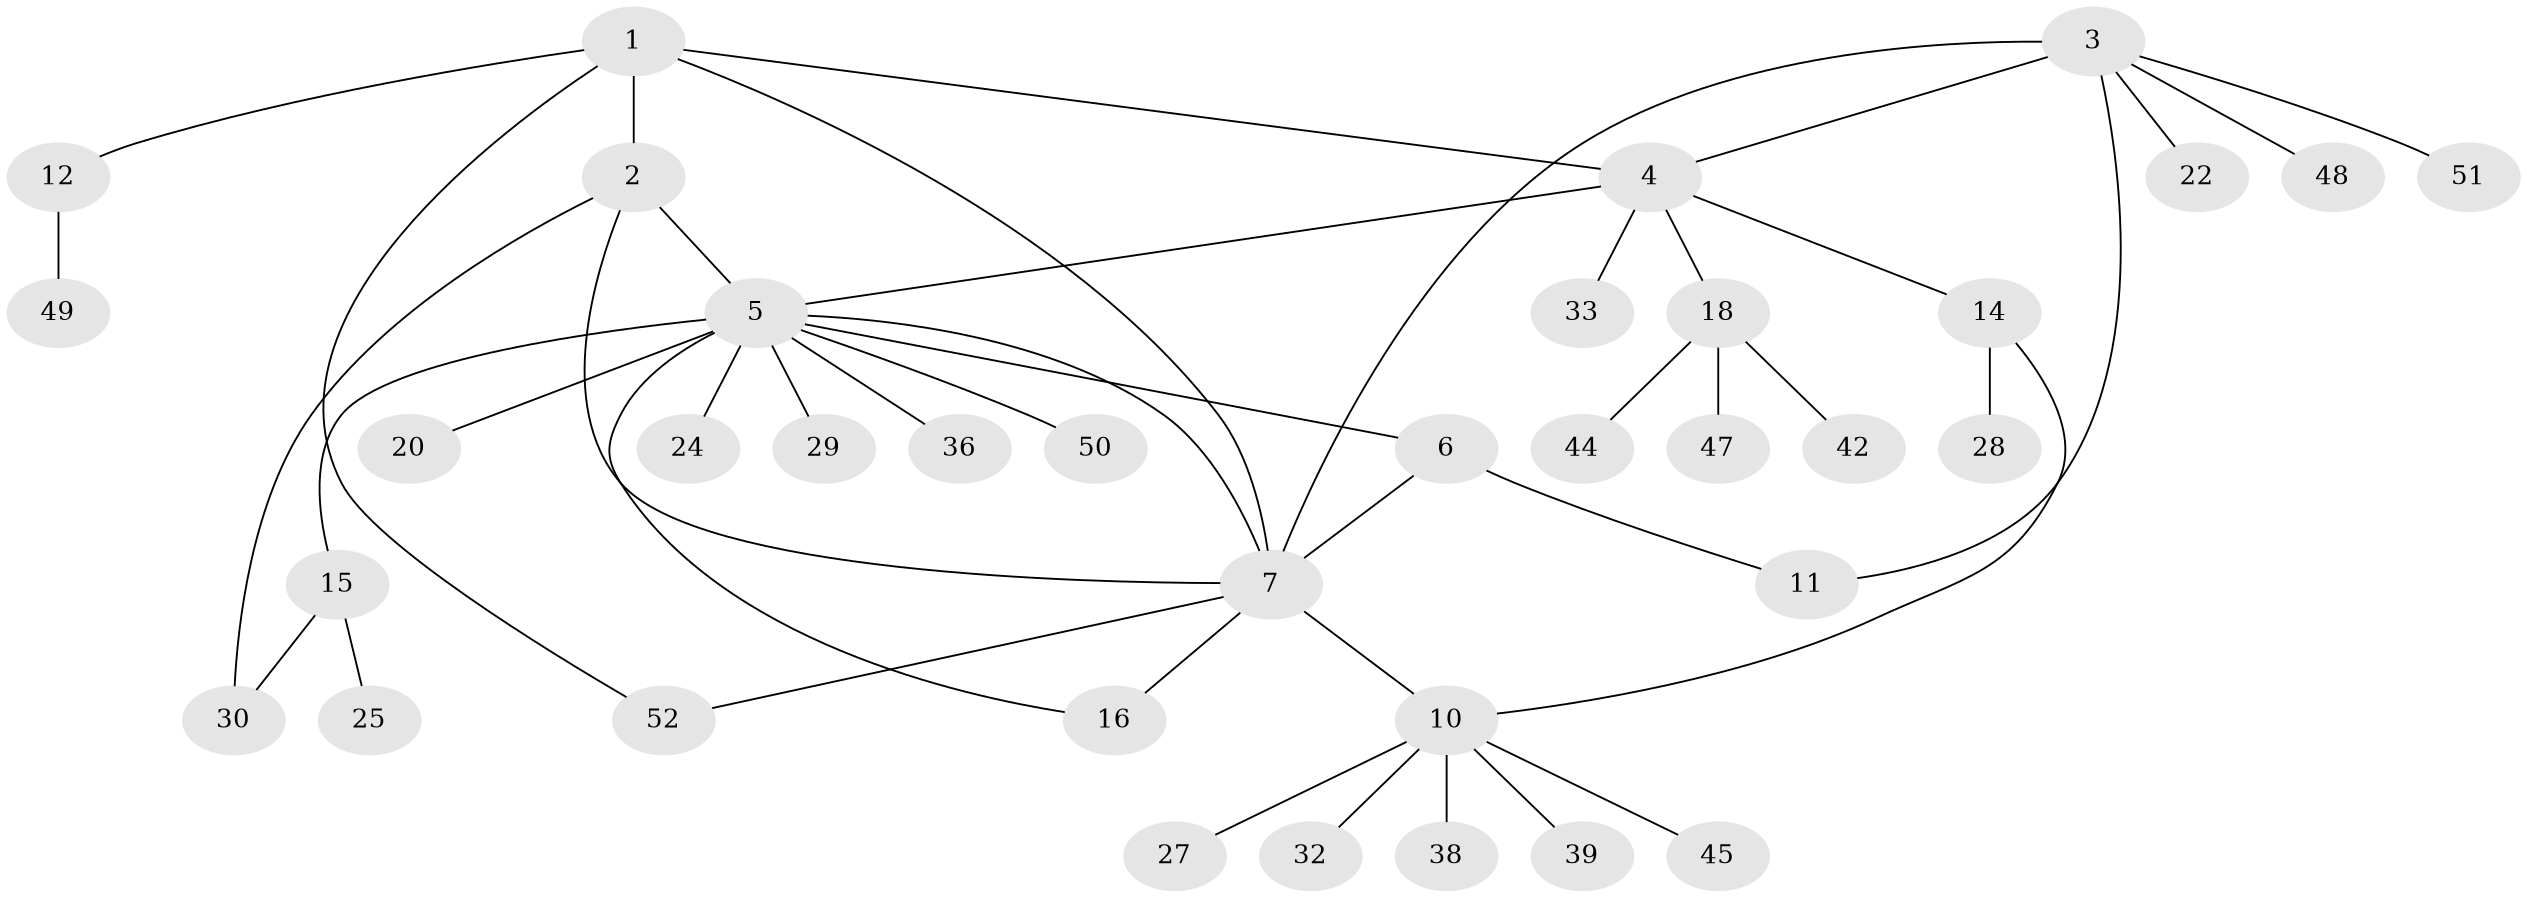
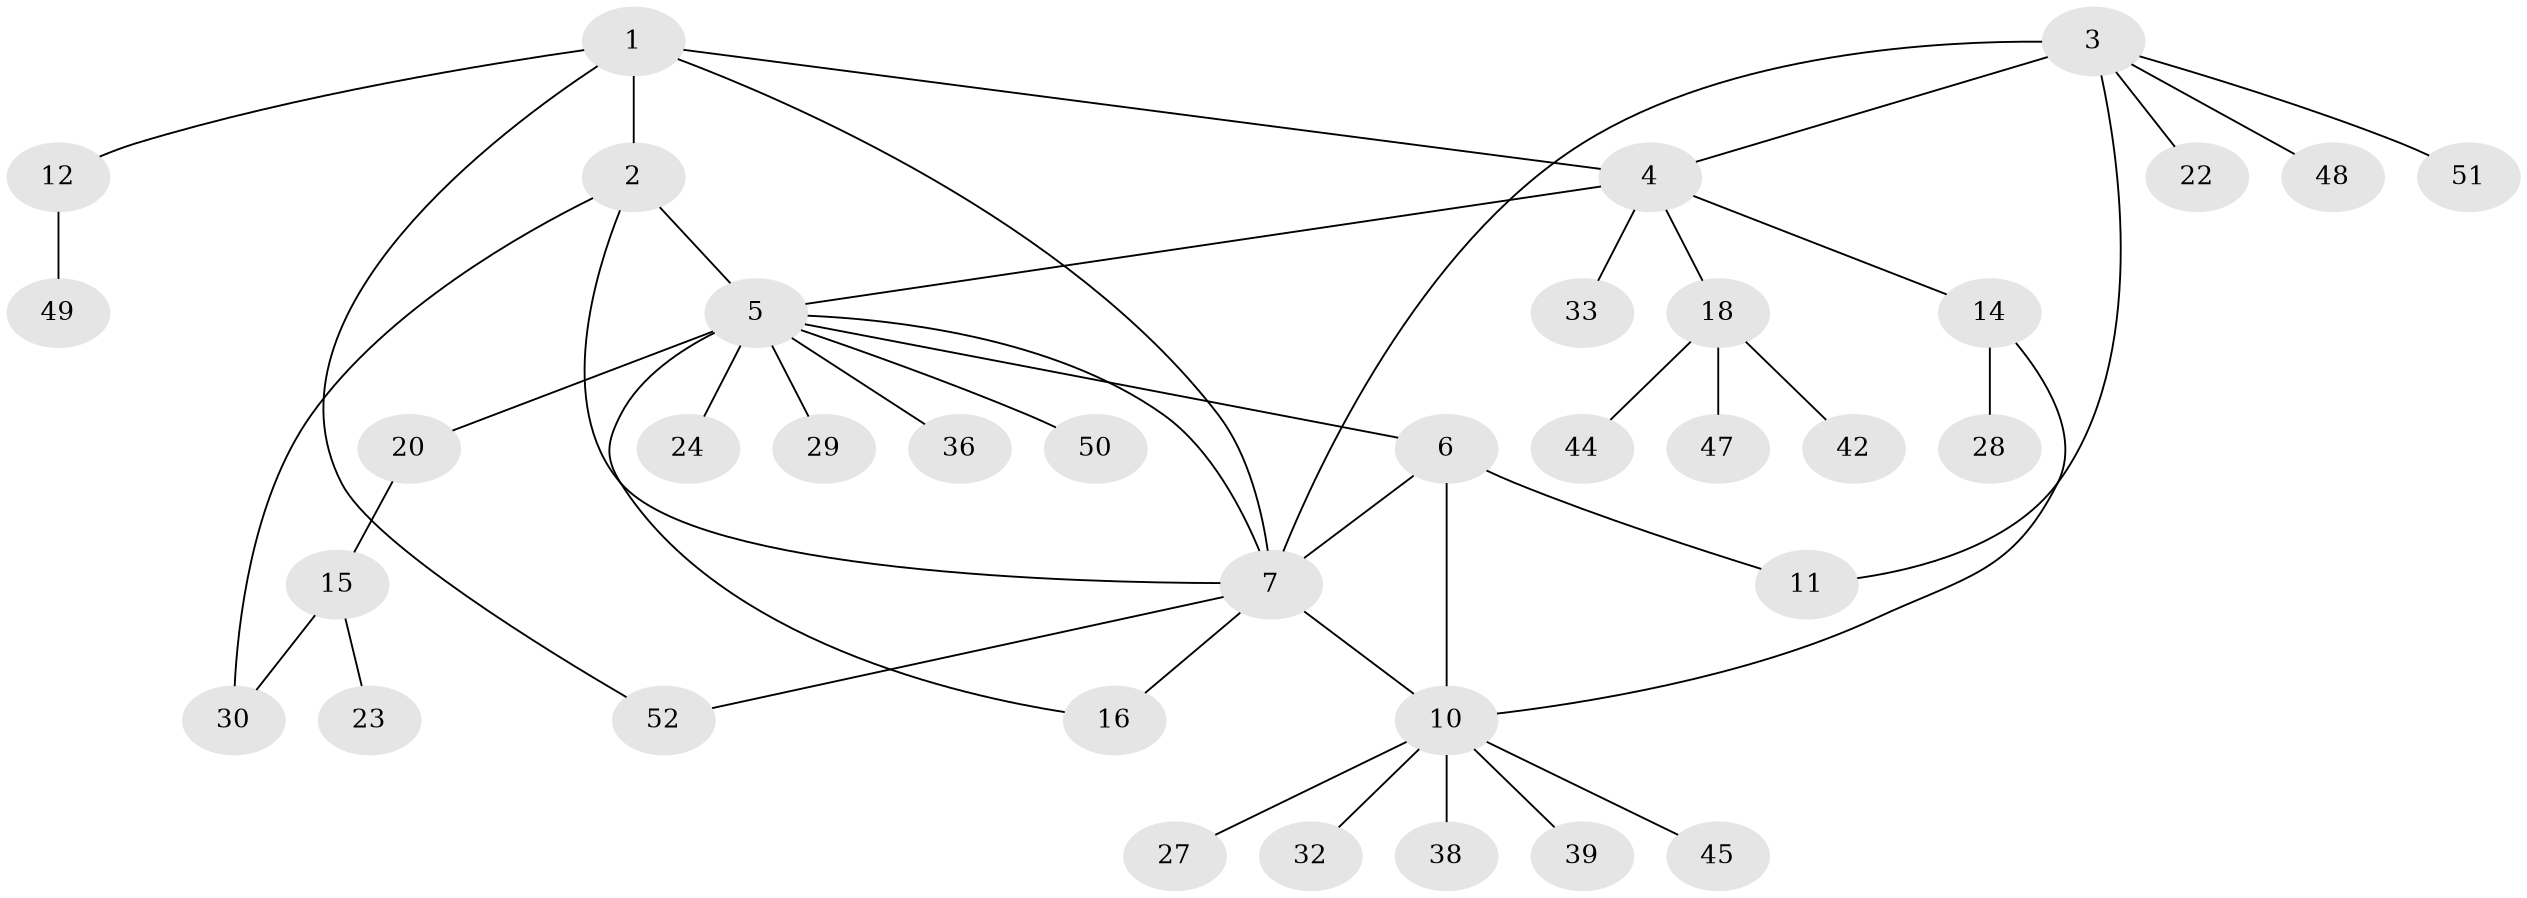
(448, 363) -> (378, 508)
none -> (1447, 585)
(370, 720) -> (370, 720)
